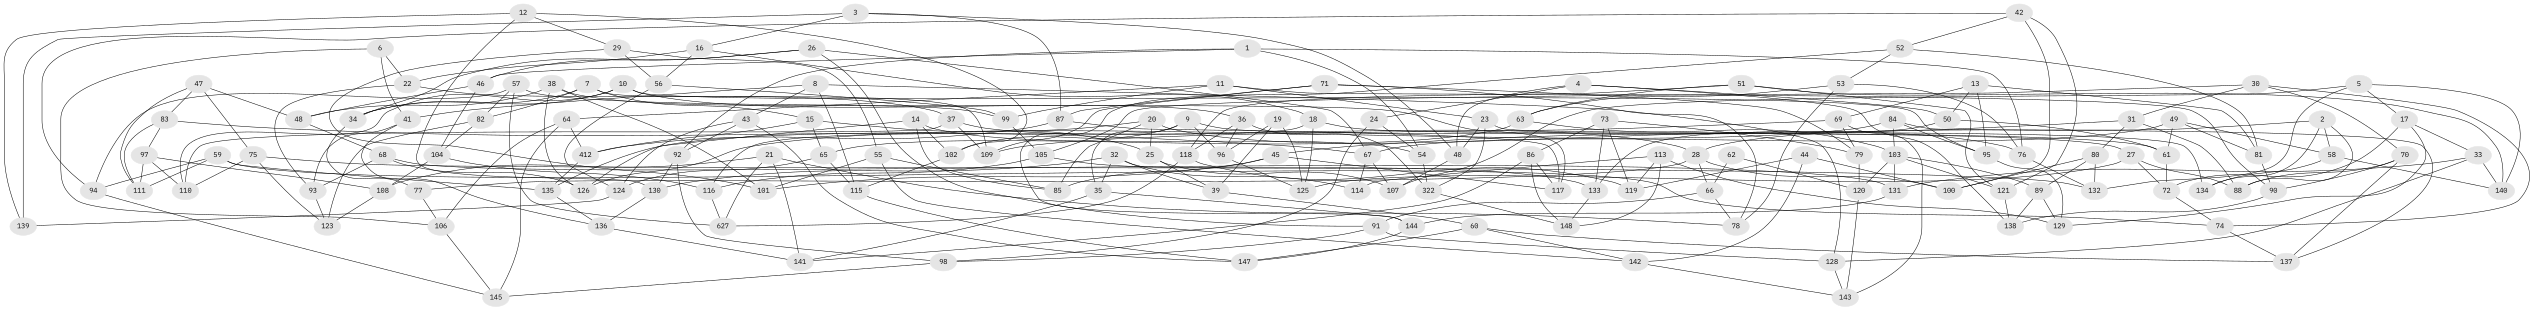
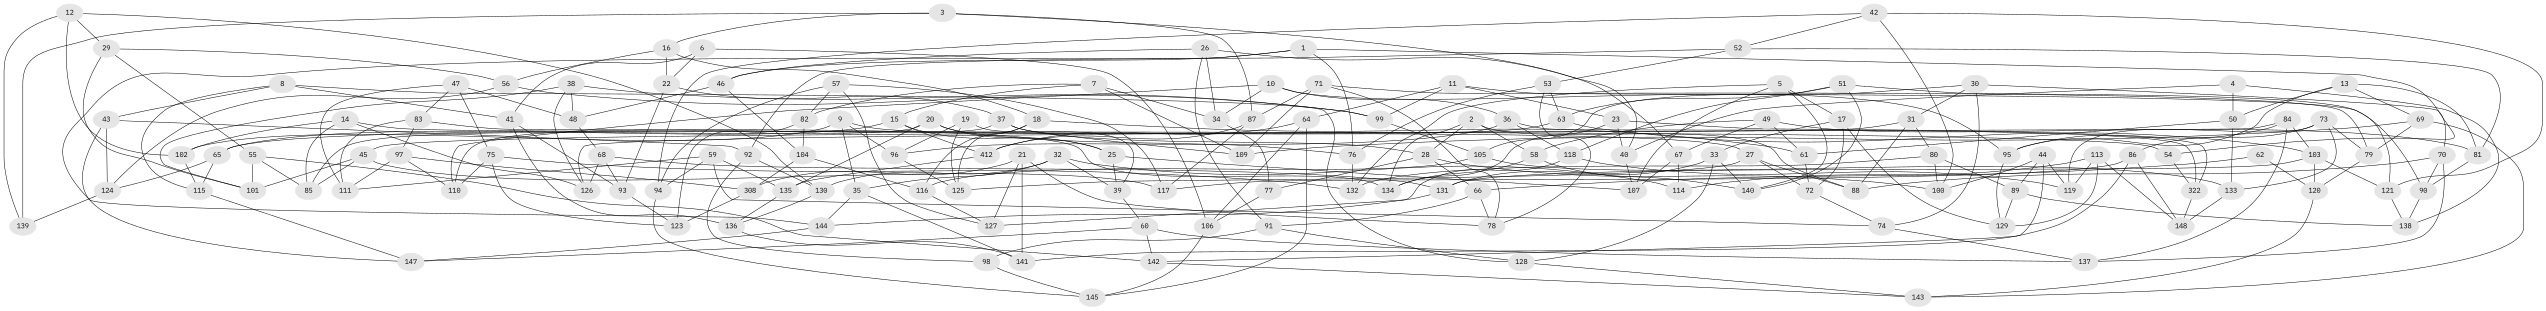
(1374, 120) -> none
(649, 135) -> (1076, 147)
(1966, 167) -> (2029, 173)
(383, 191) -> (750, 191)
(723, 226) -> (991, 226)
